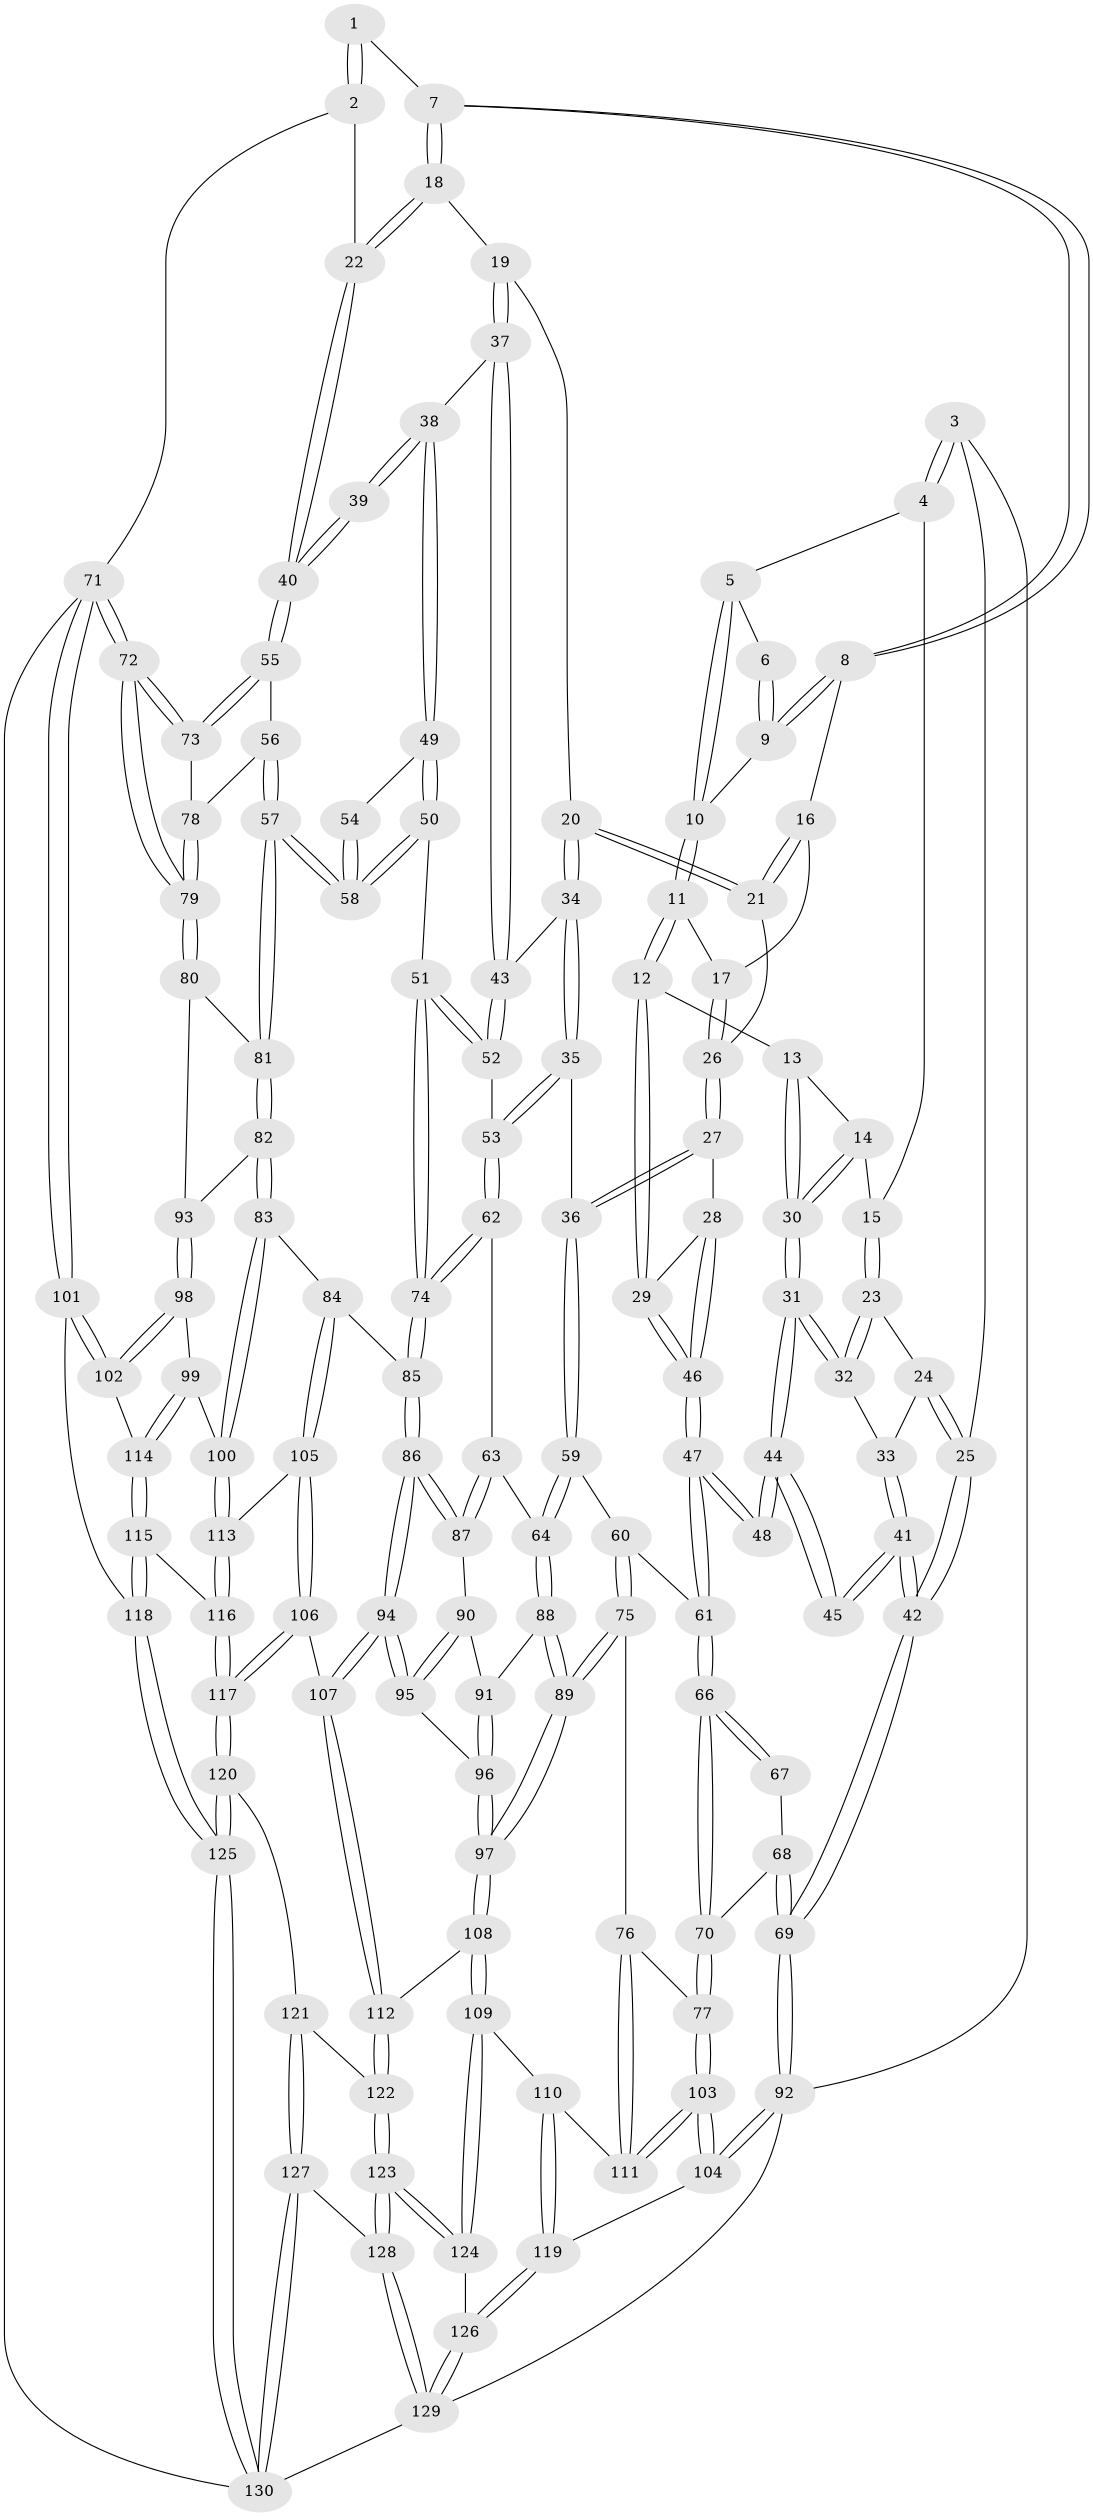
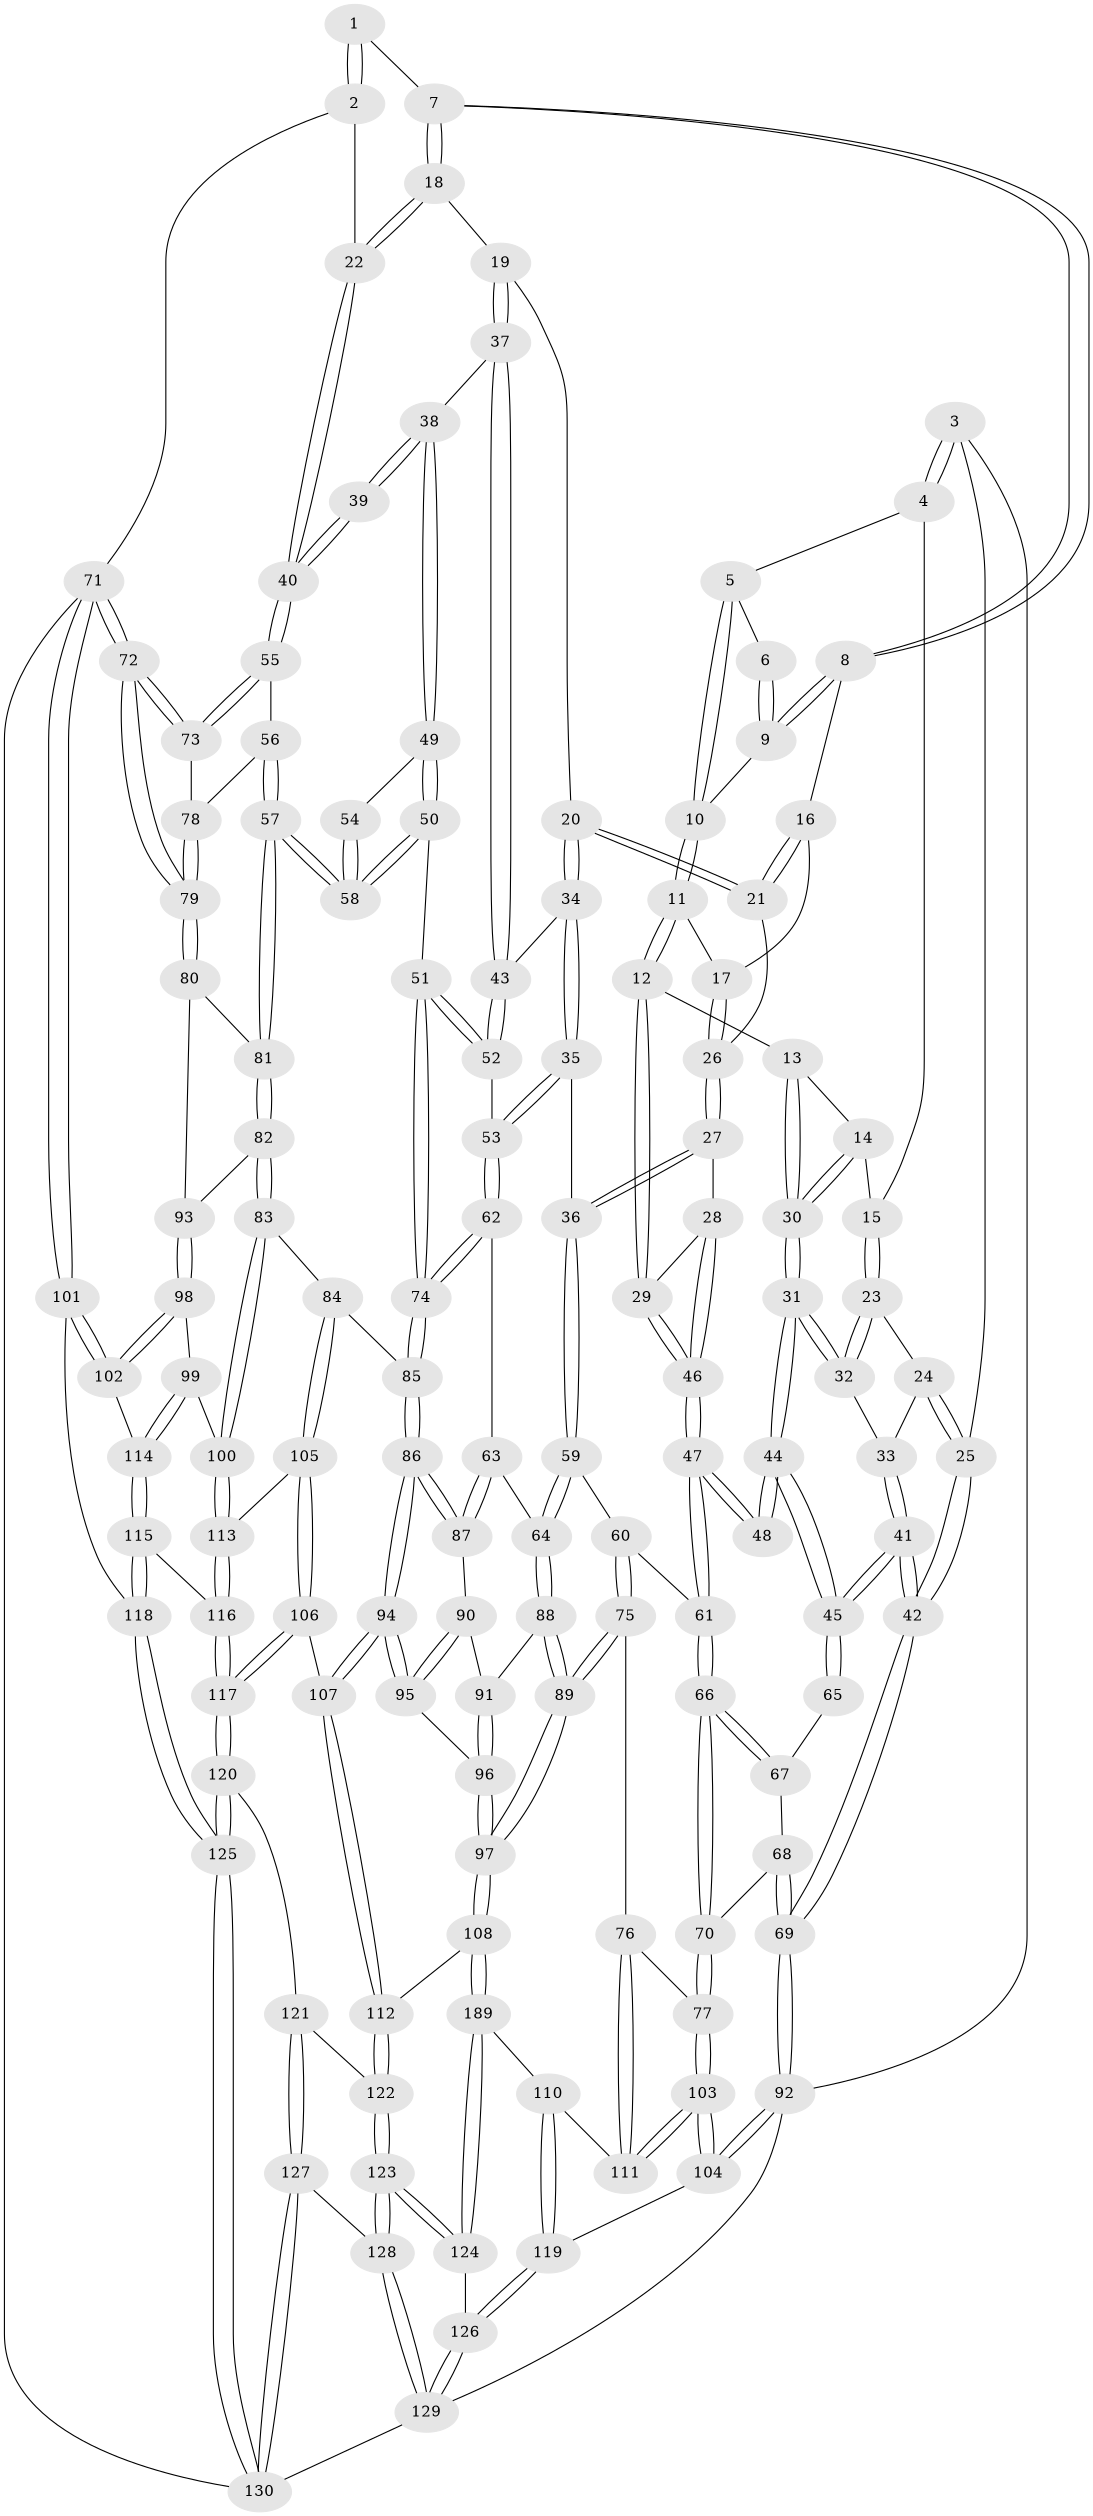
none -> (834, 1696)
(479, 2014) -> (479, 2014)
